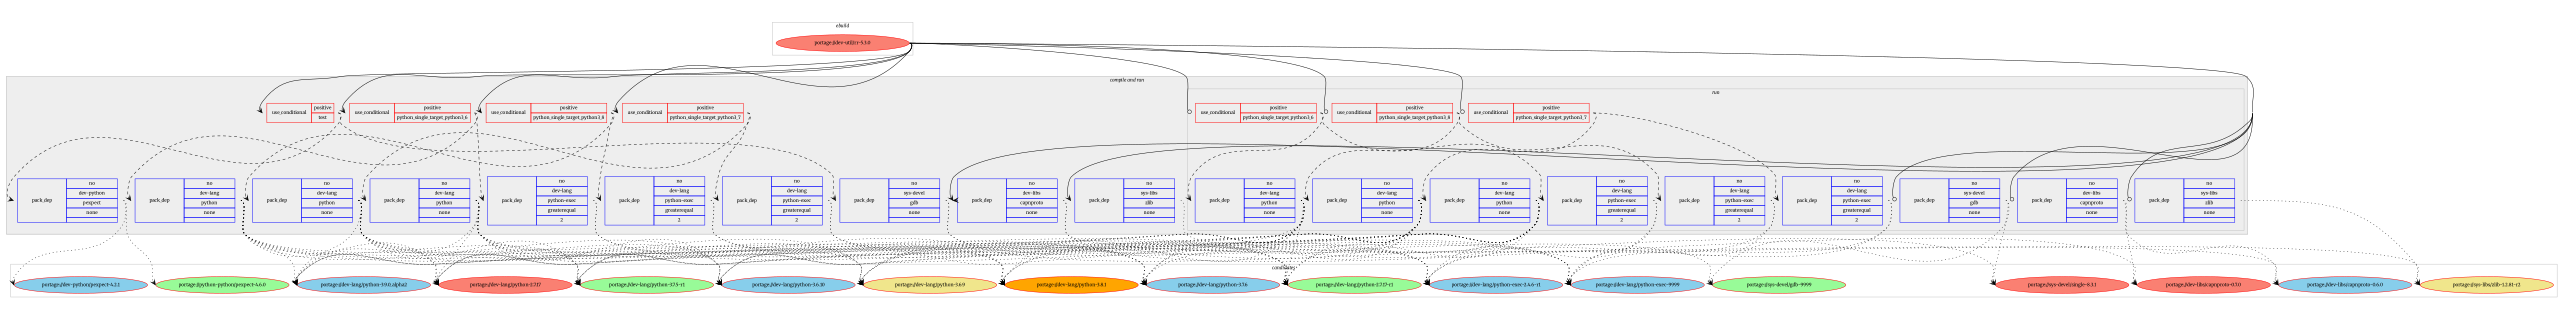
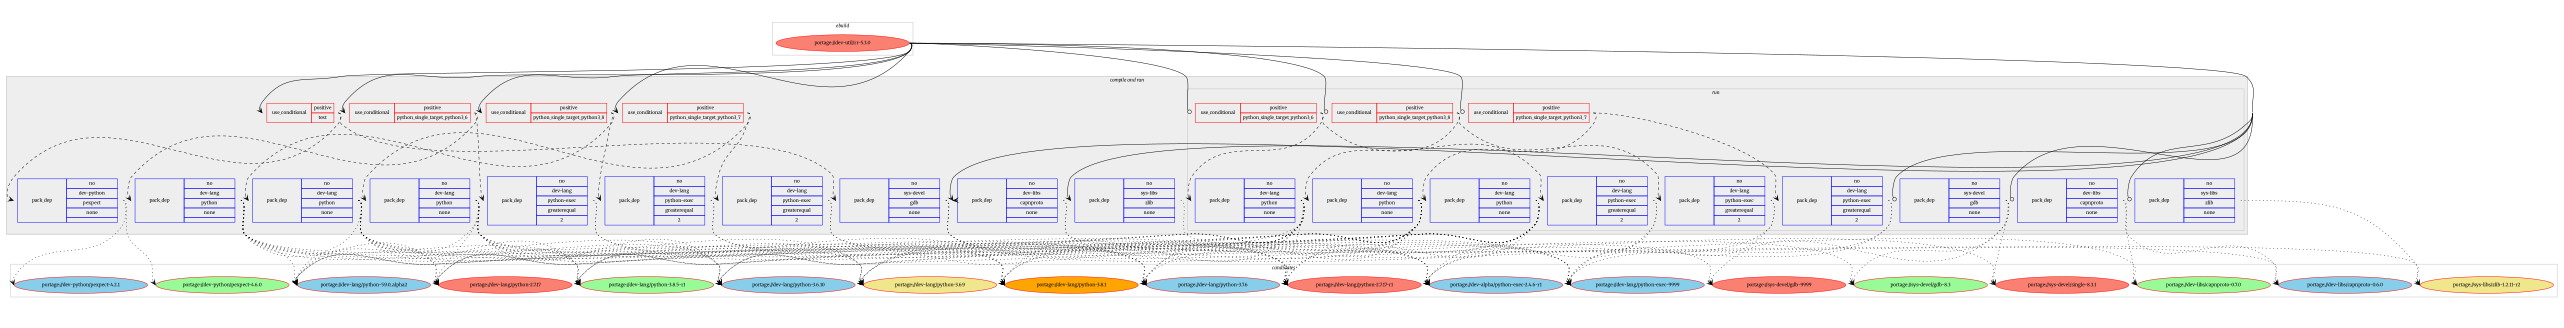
(222, 285) -> (222, 285)
(364, 285) -> (364, 285)
(647, 285) -> (647, 285)
(1355, 285) -> (1355, 285)
(1496, 285) -> (1496, 285)
(1779, 285) -> (1779, 285)
none -> (1921, 285)
(2204, 285) -> (2204, 285)
(2487, 285) -> (2487, 285)
